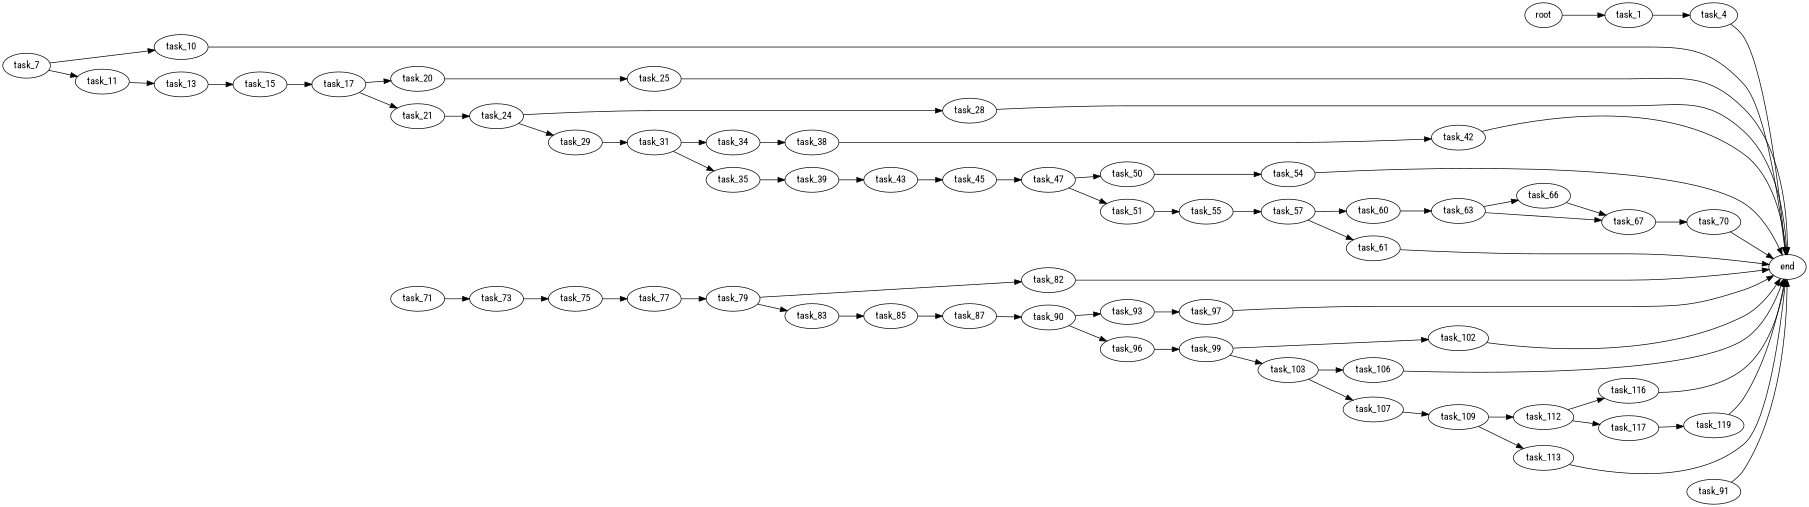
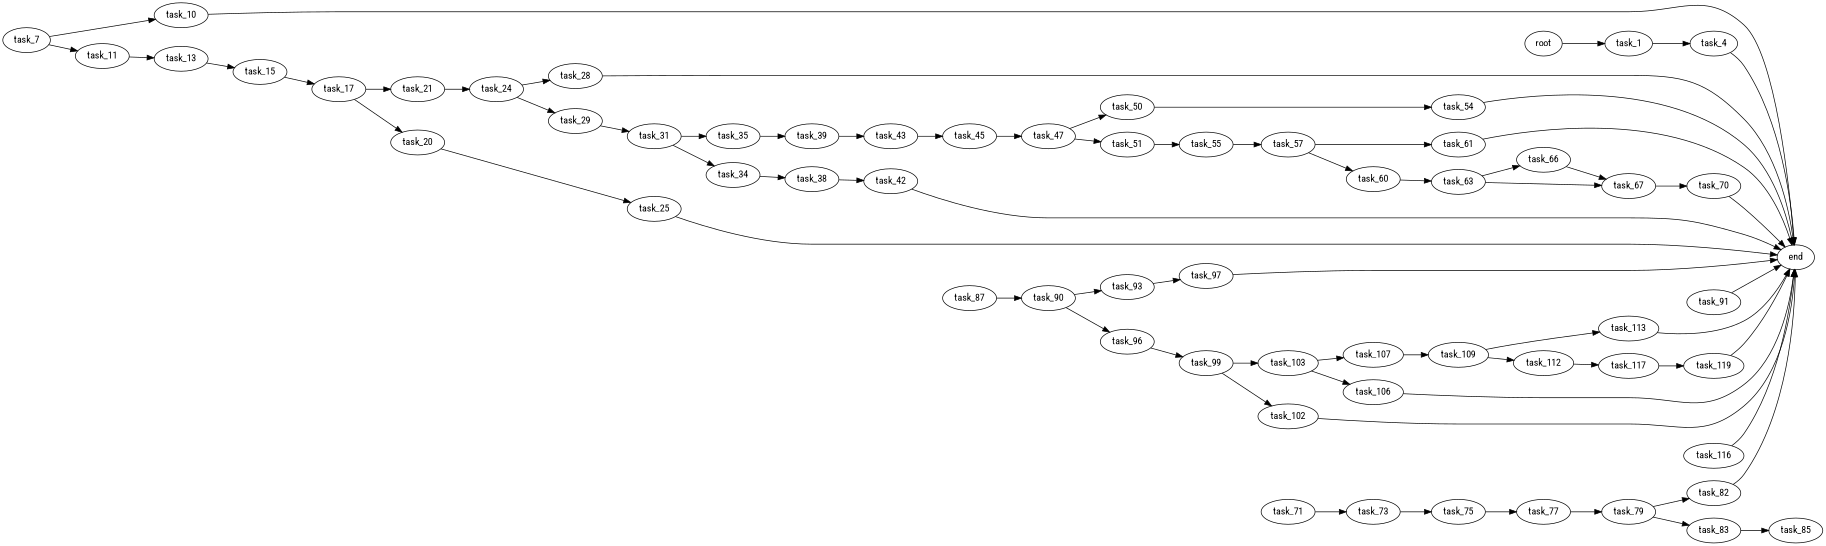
(927, 316) -> none
(1583, 405) -> none
